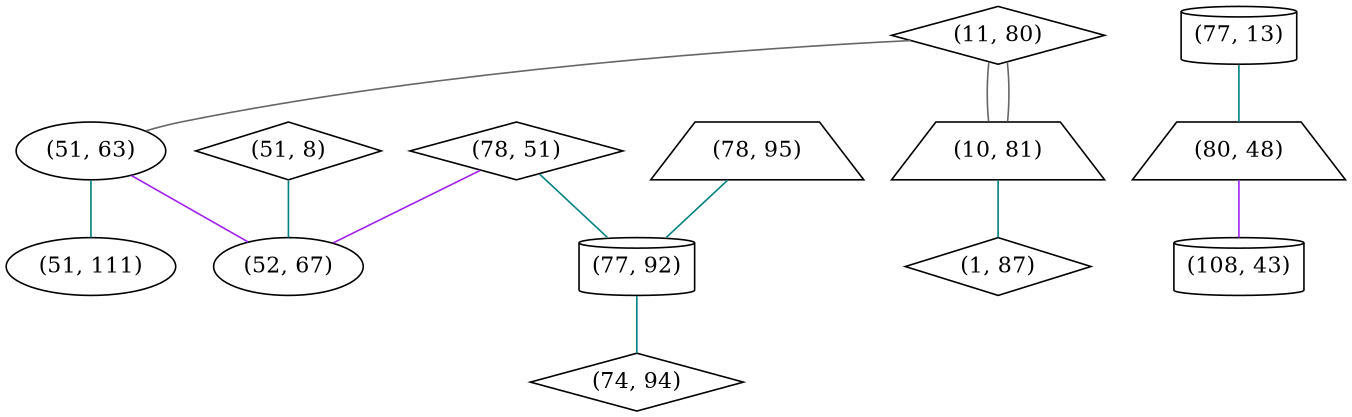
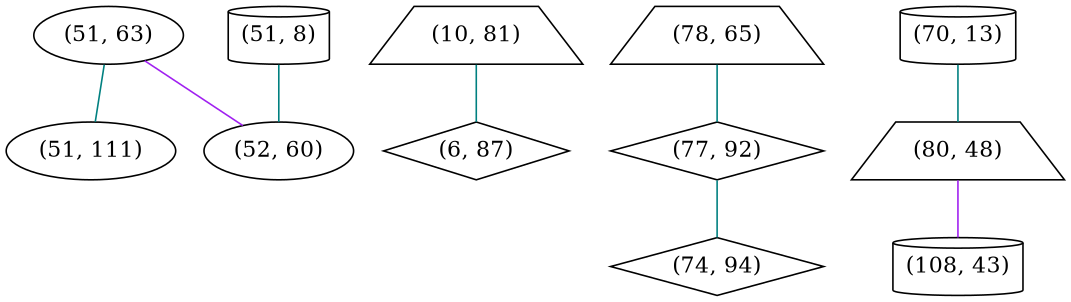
(998, 35) -> none
(1239, 35) -> (958, 35)
(288, 151) -> (279, 35)
(516, 151) -> none
(757, 151) -> (717, 35)
(288, 267) -> (279, 151)
(637, 267) -> (717, 151)
(998, 267) -> (476, 151)
